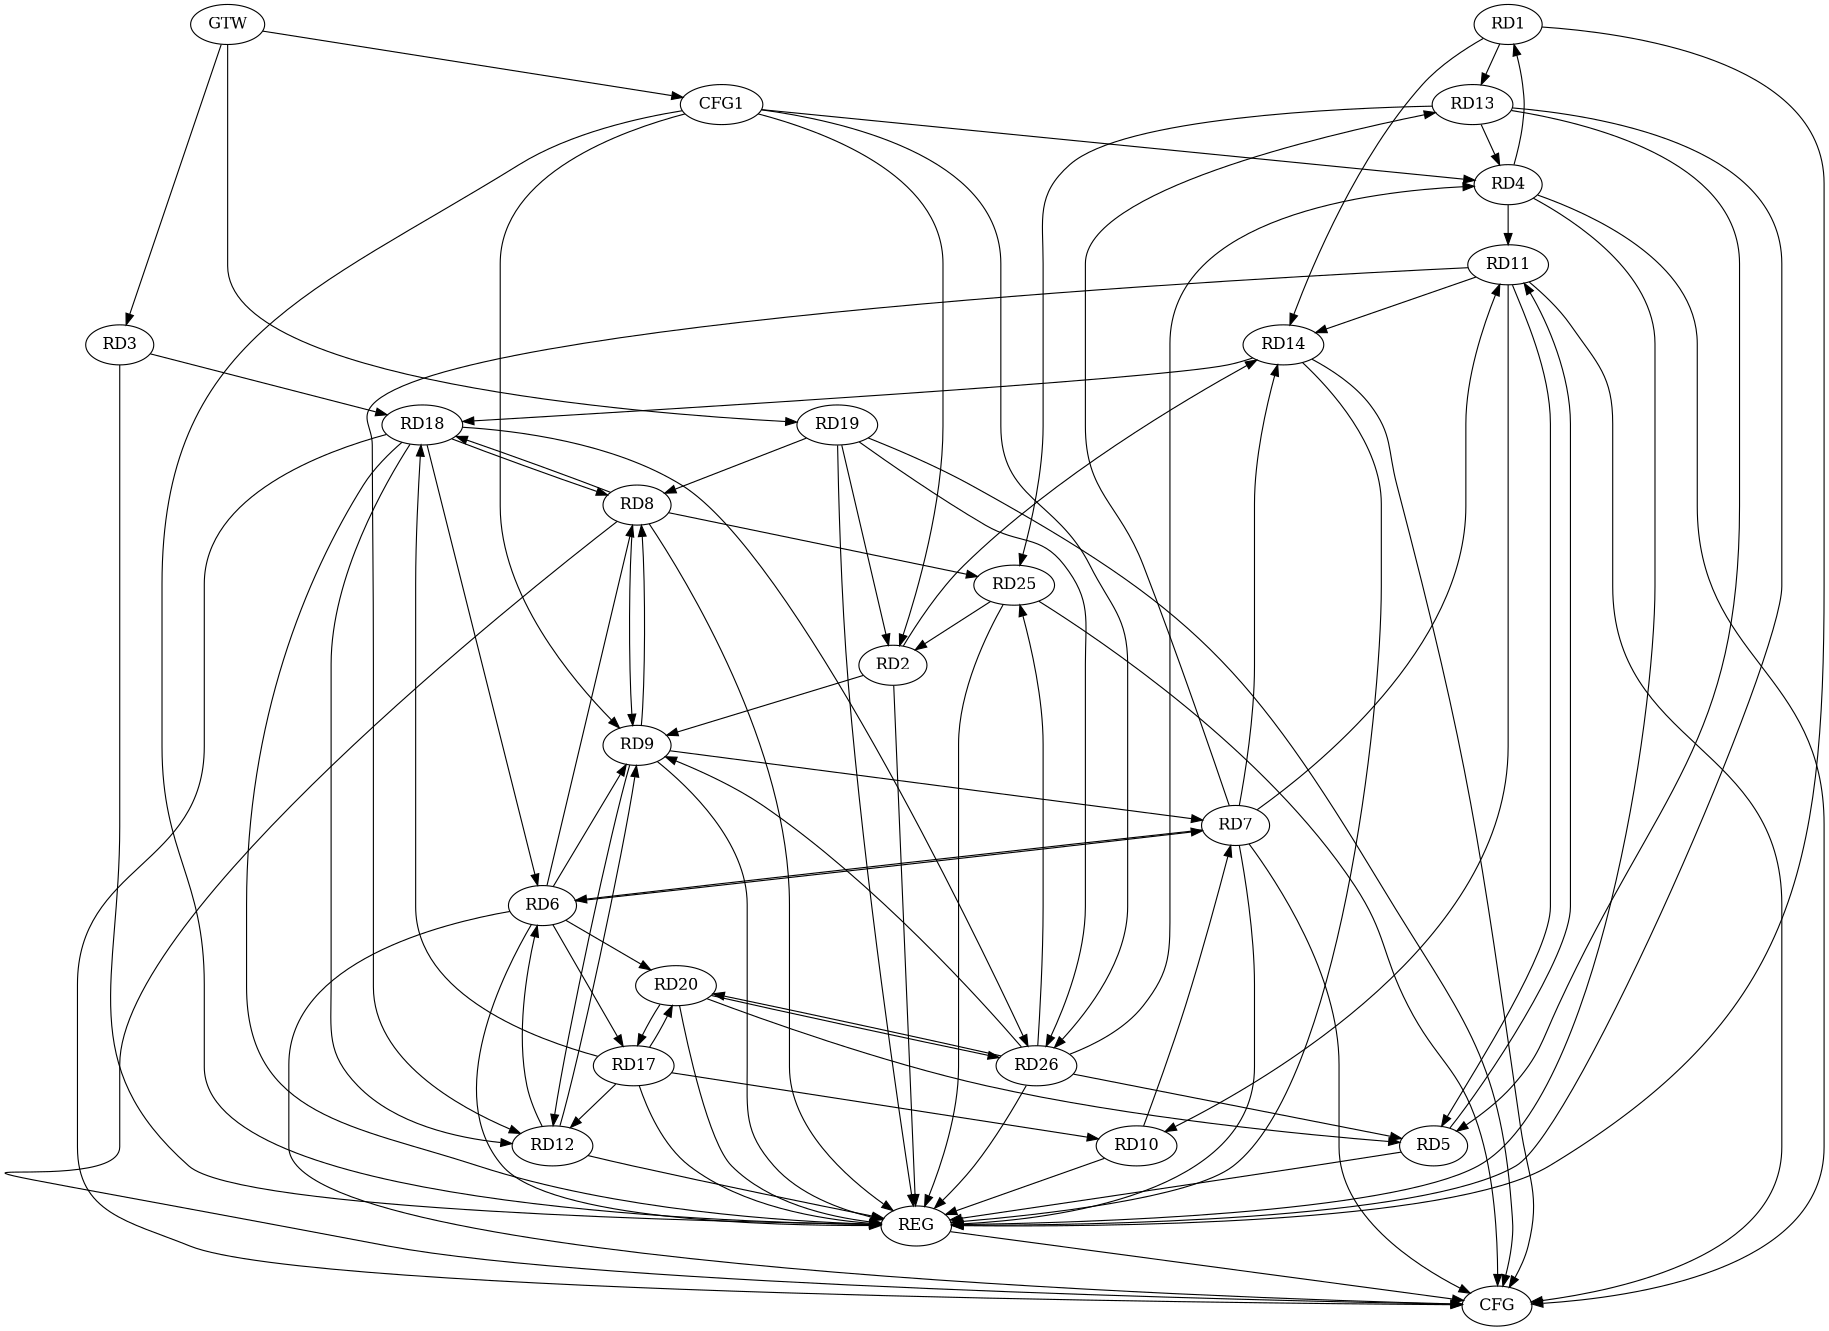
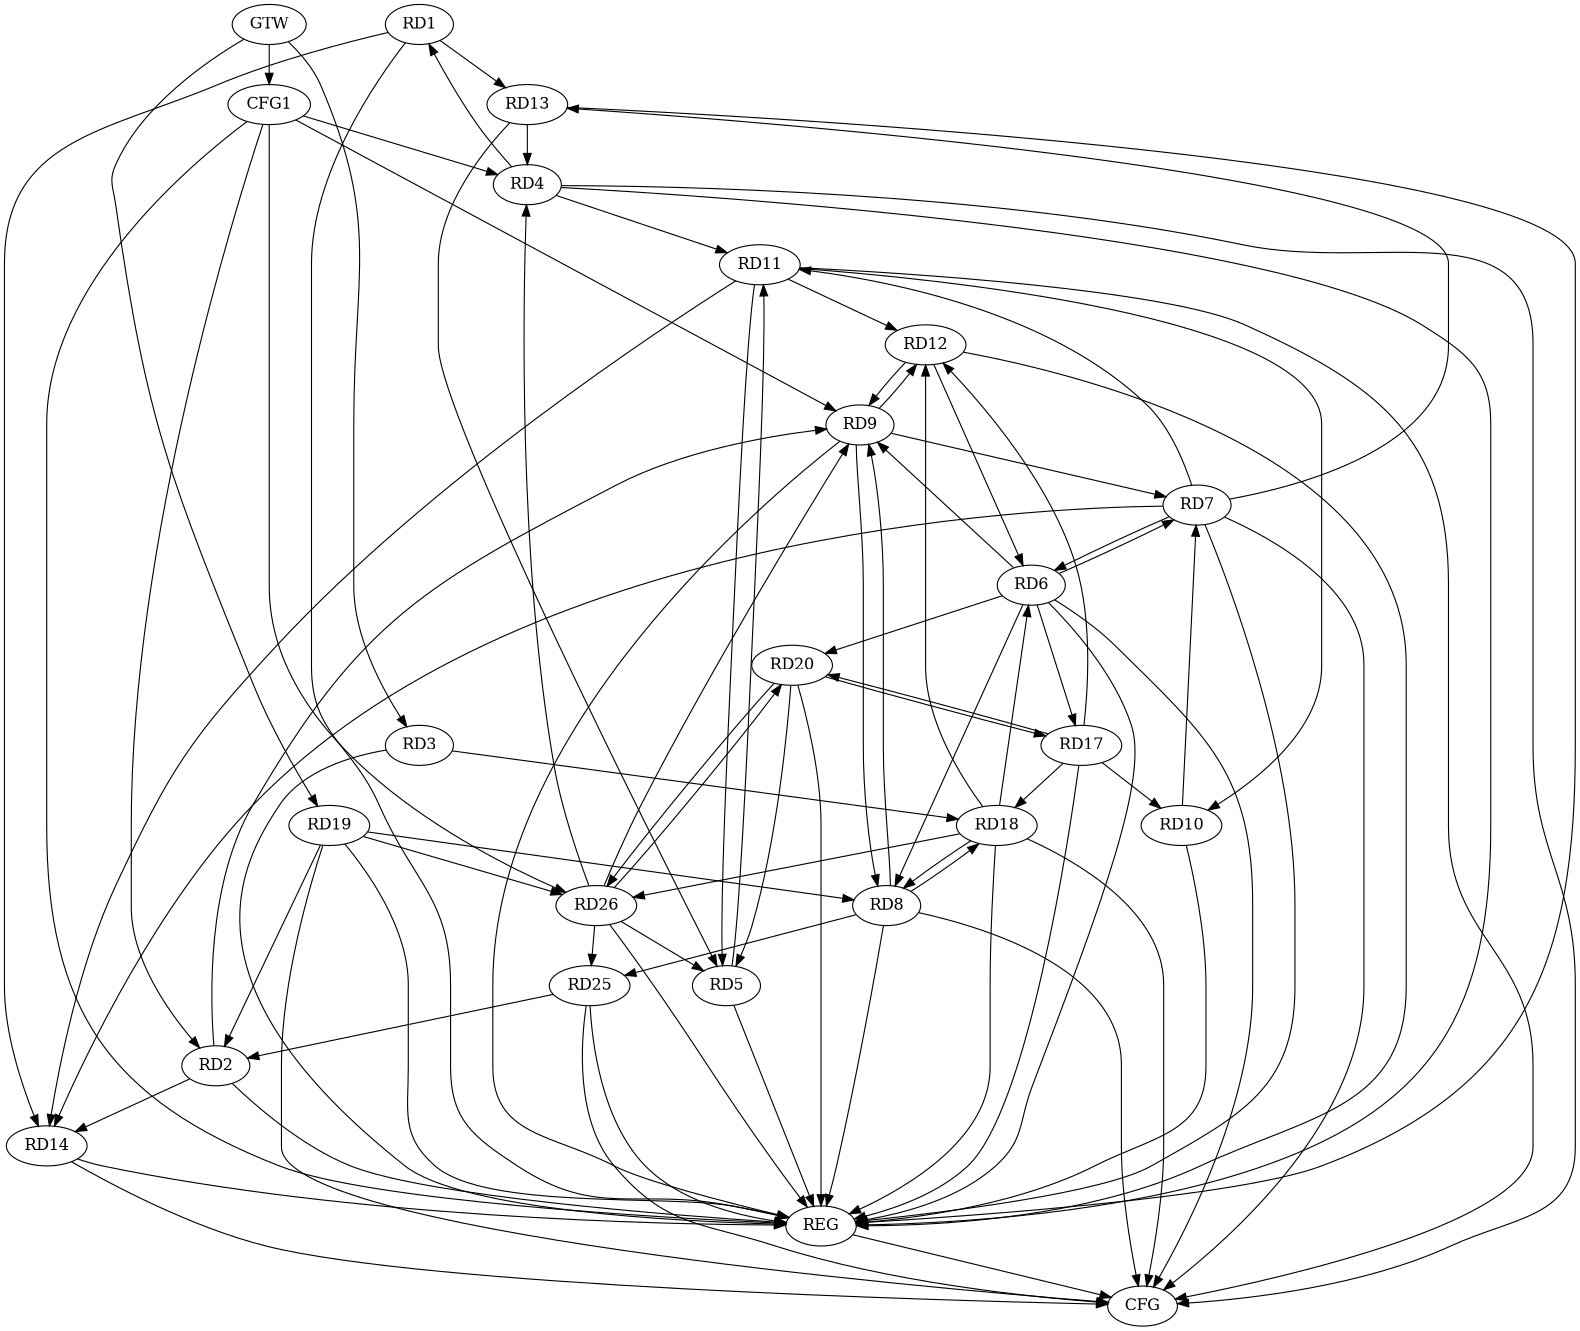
(1060, 175) -> none
(864, 396) -> none
